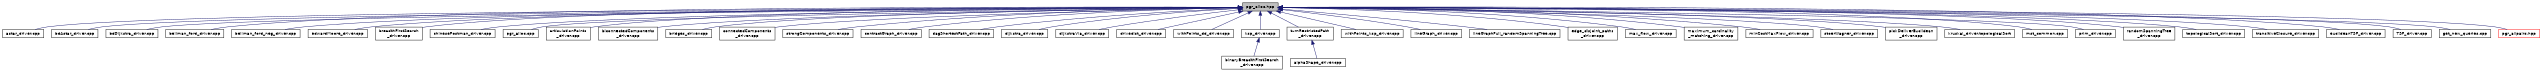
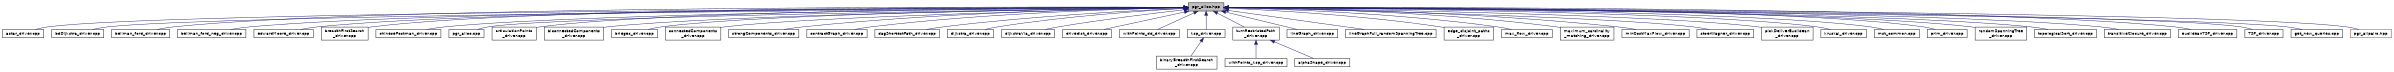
(1318, 21) -> (1256, 51)
(75, 34) -> none
(1980, 34) -> (1844, 34)
